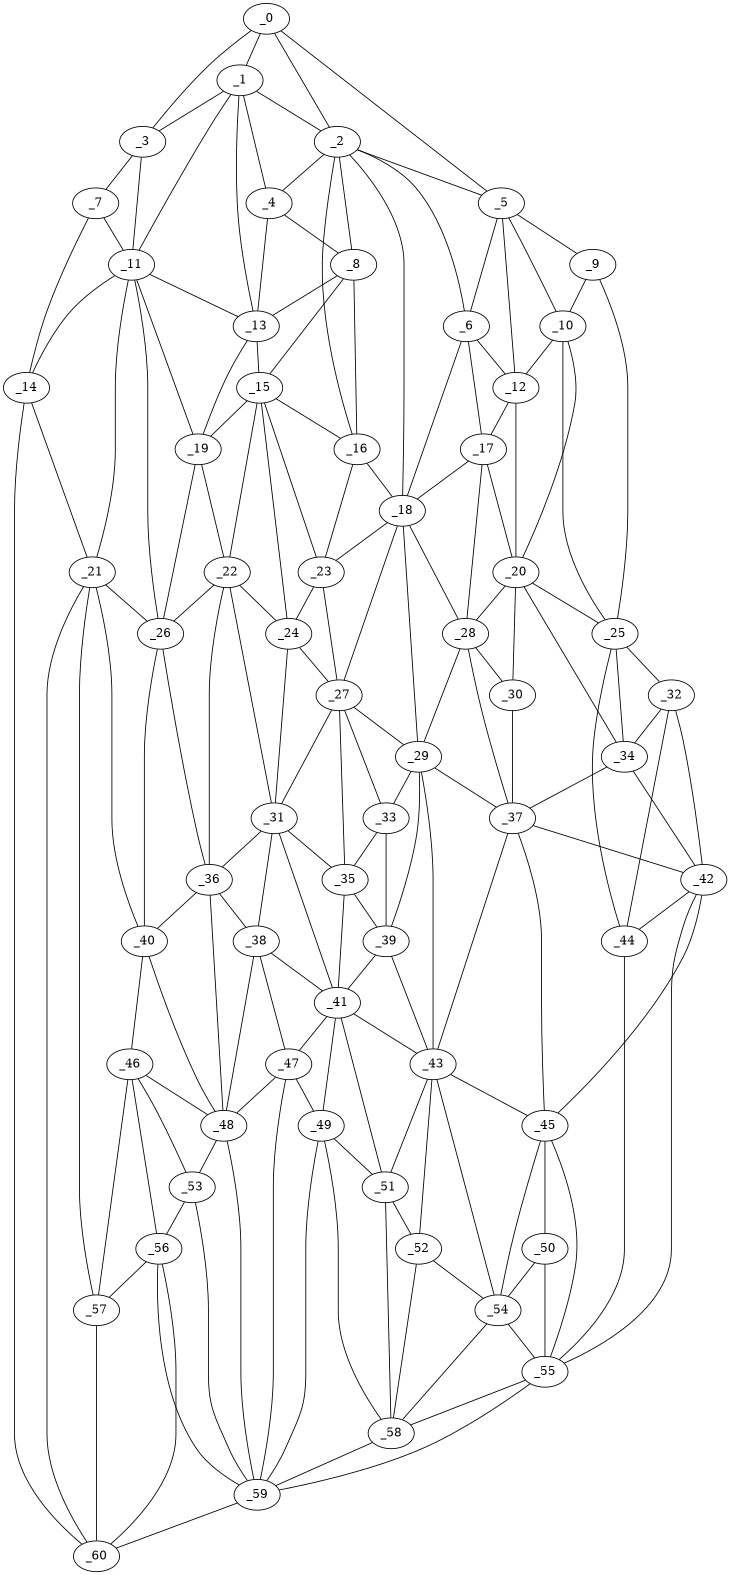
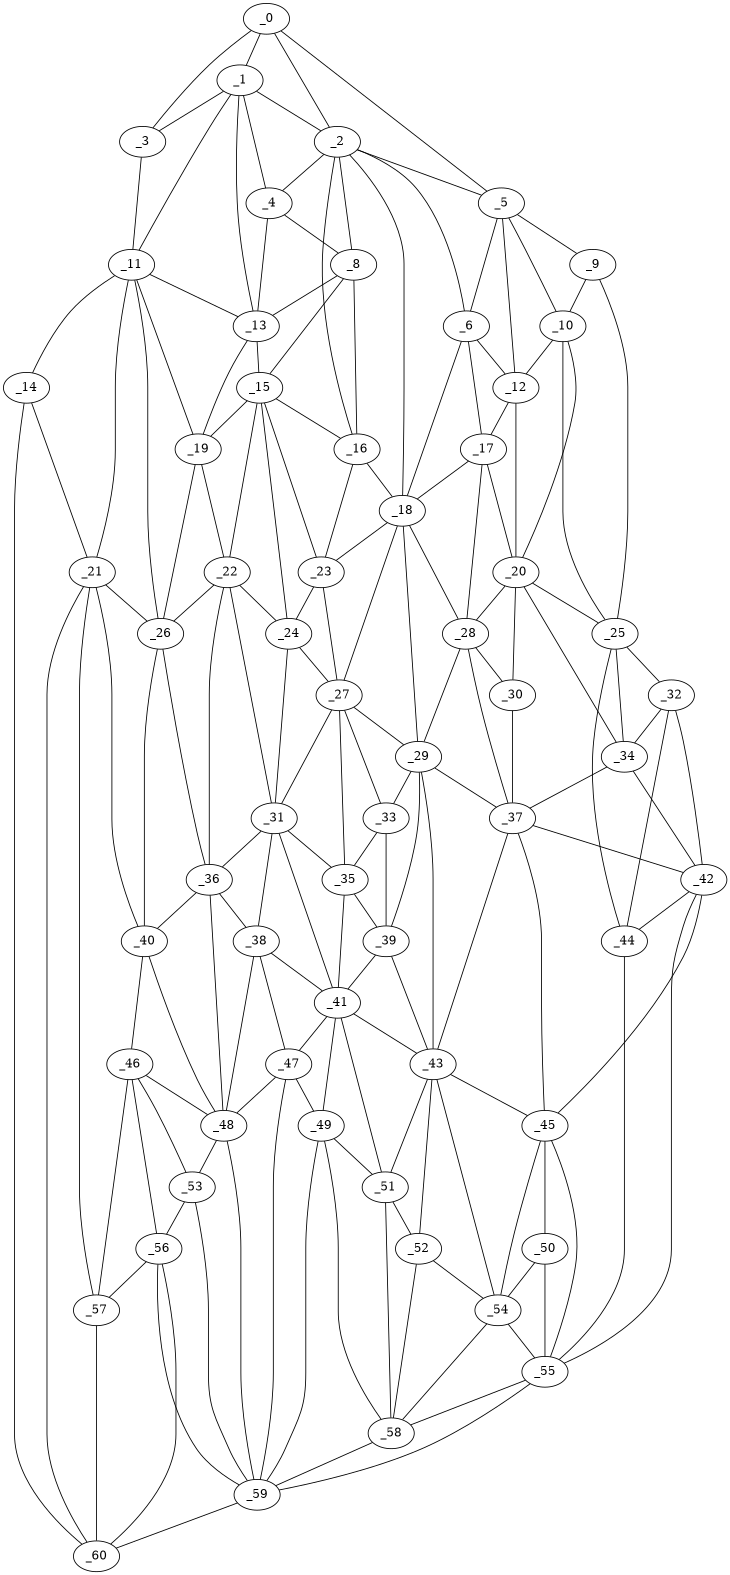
(96, 203) -> none
